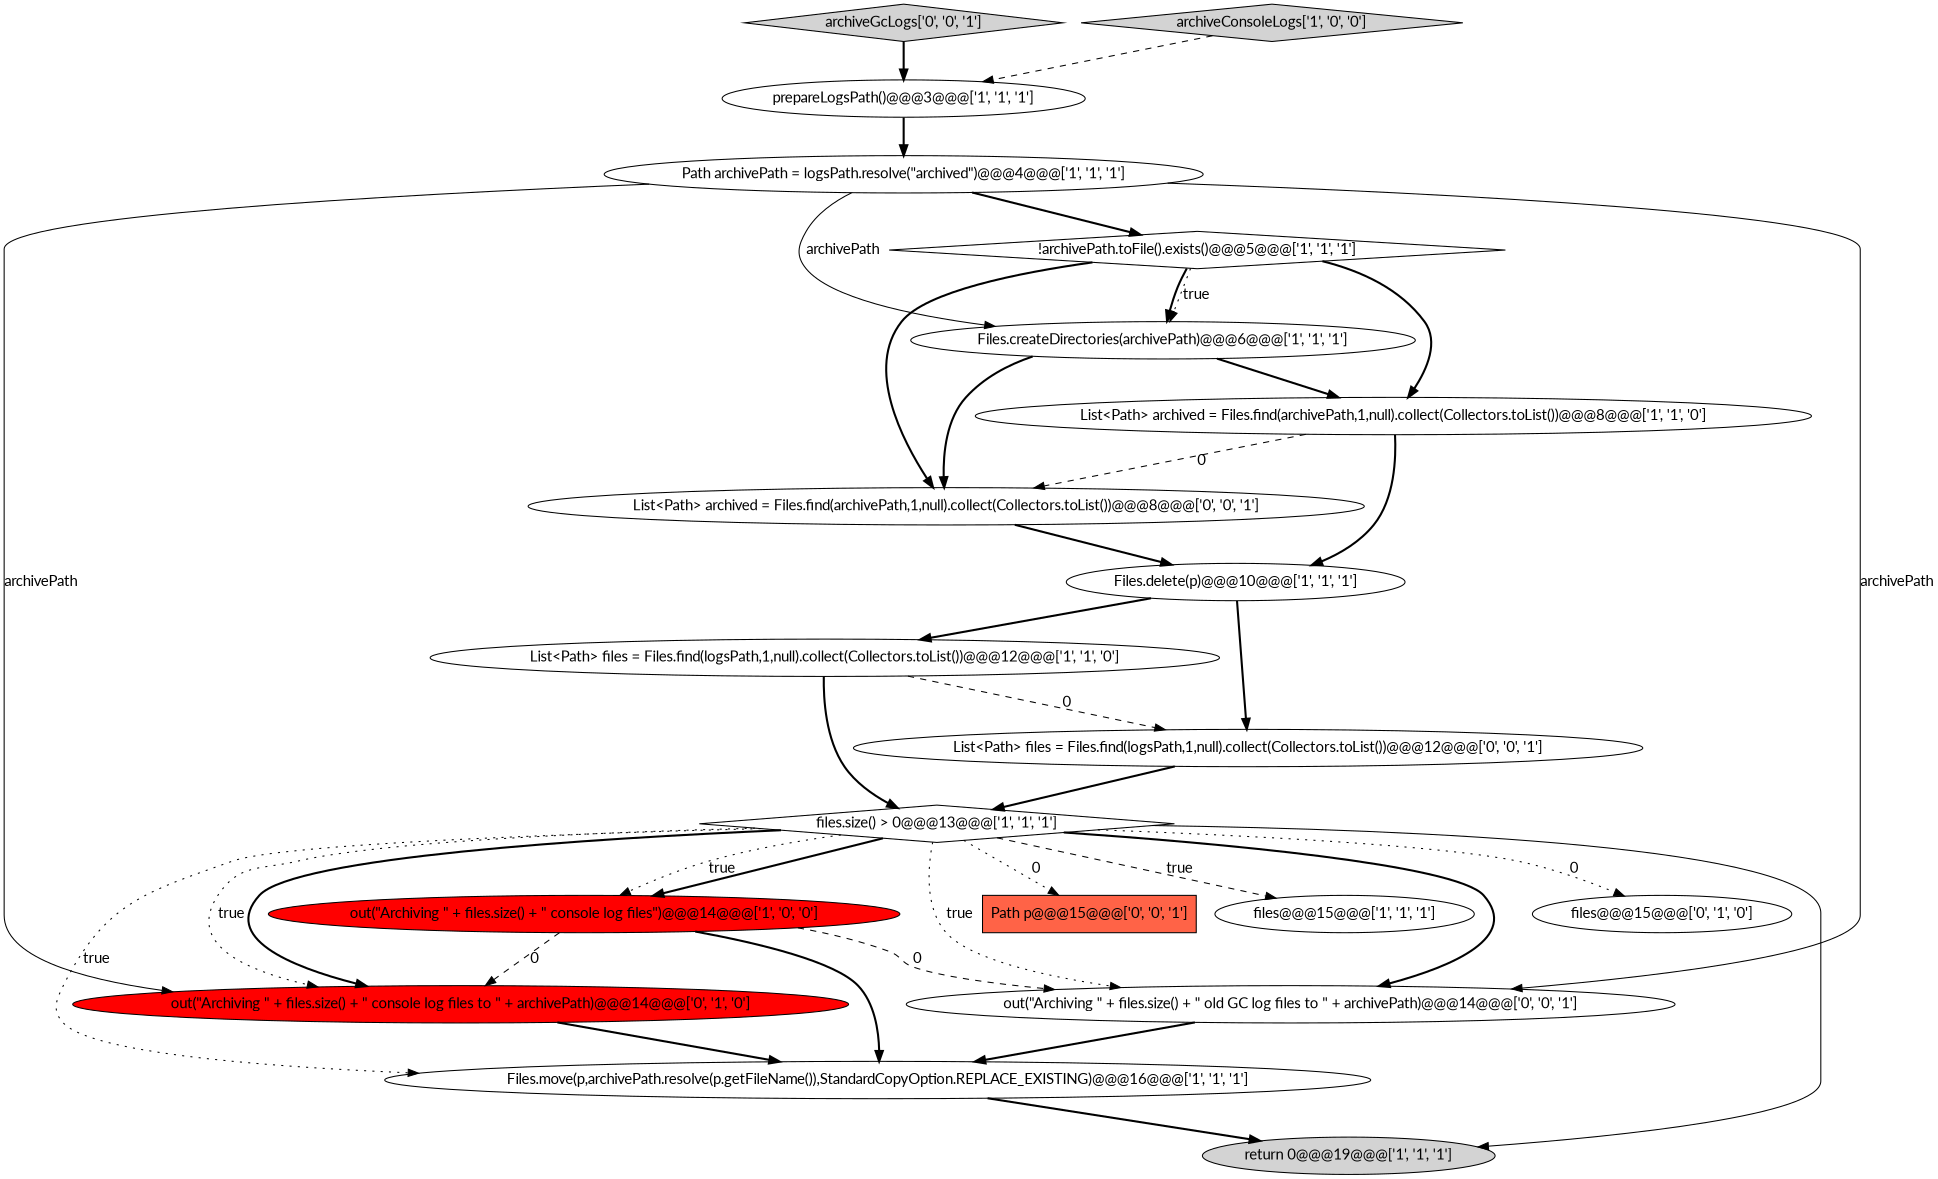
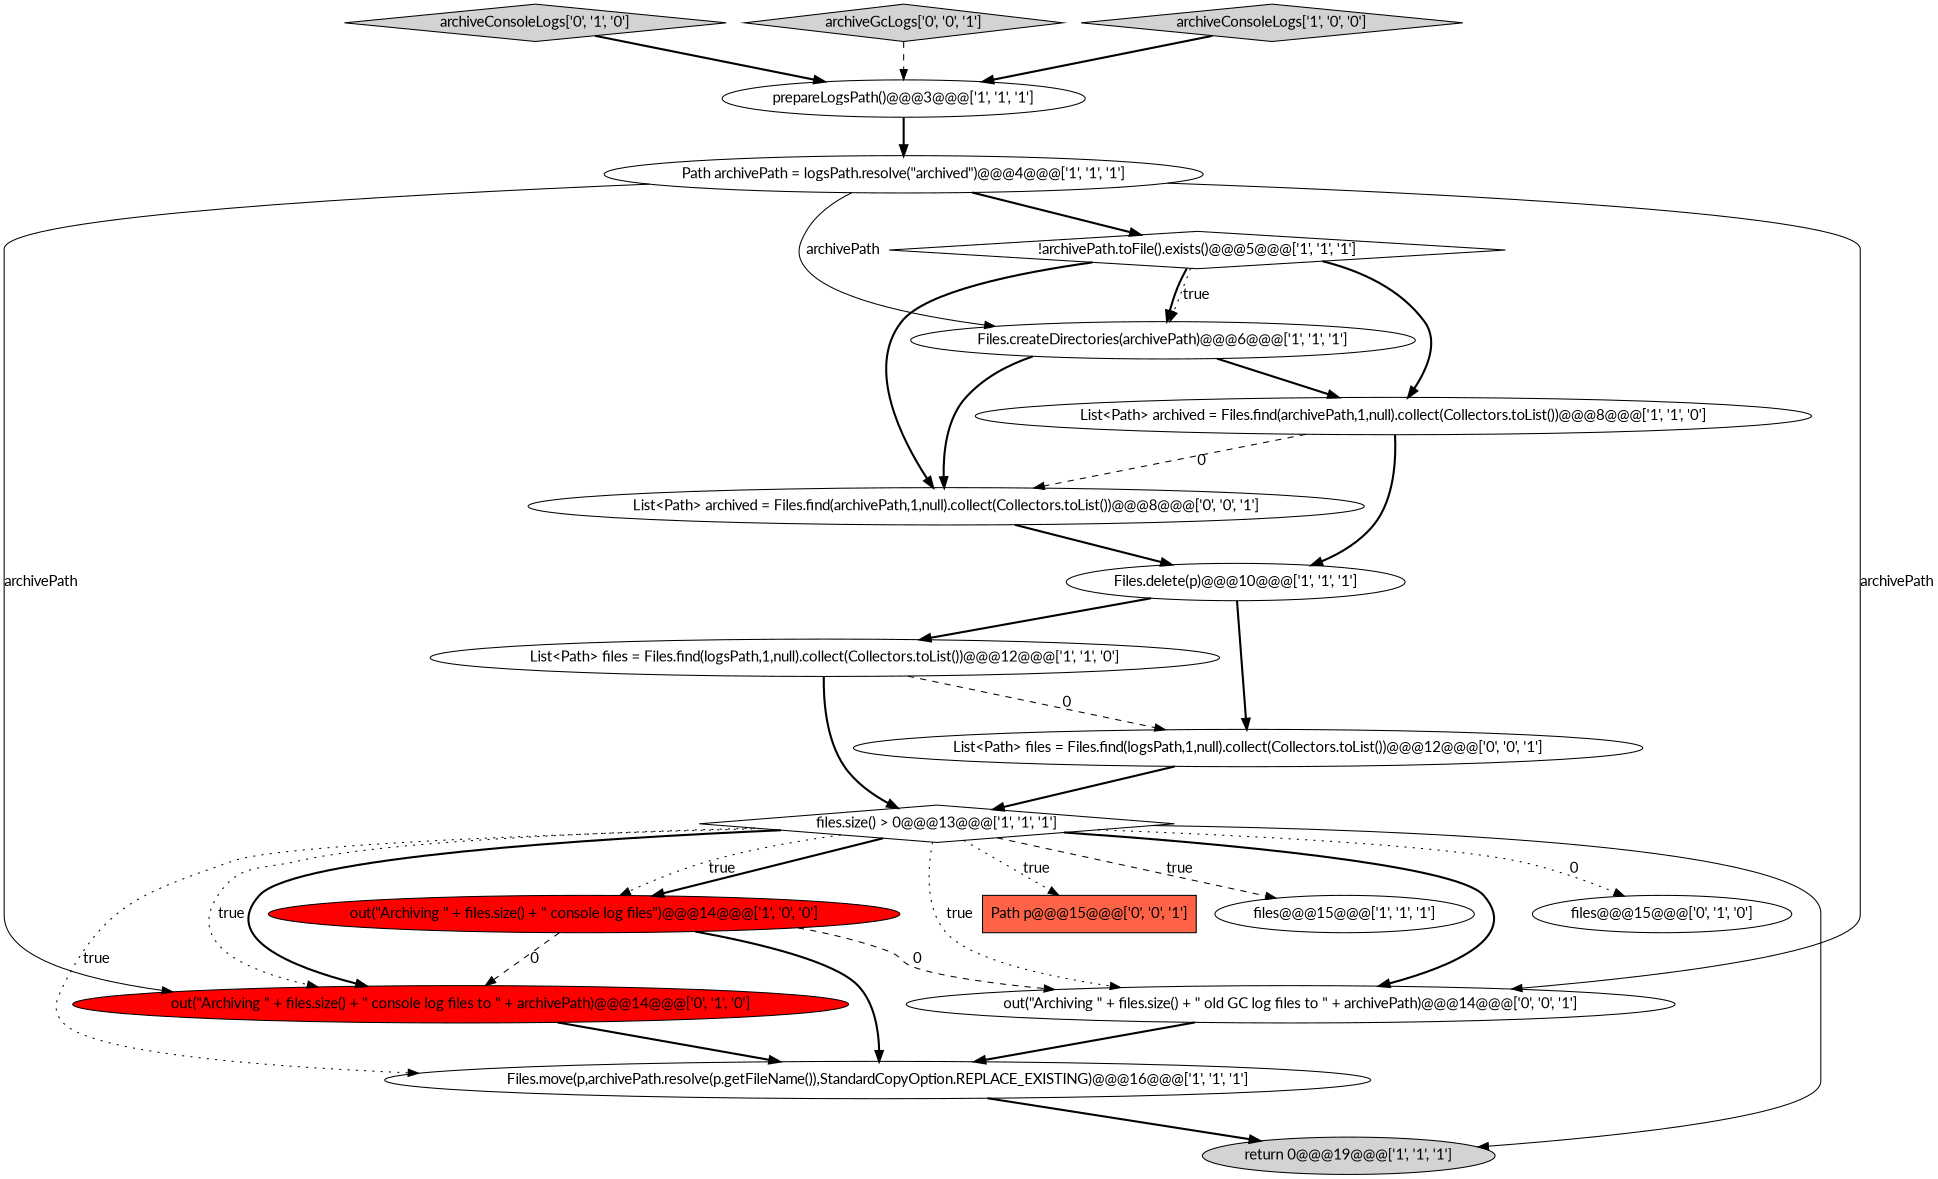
none -> (535, 23)
(904, 56) -> (904, 56)
(1103, 58) -> (1103, 58)
(1036, 869) -> (1036, 869)
